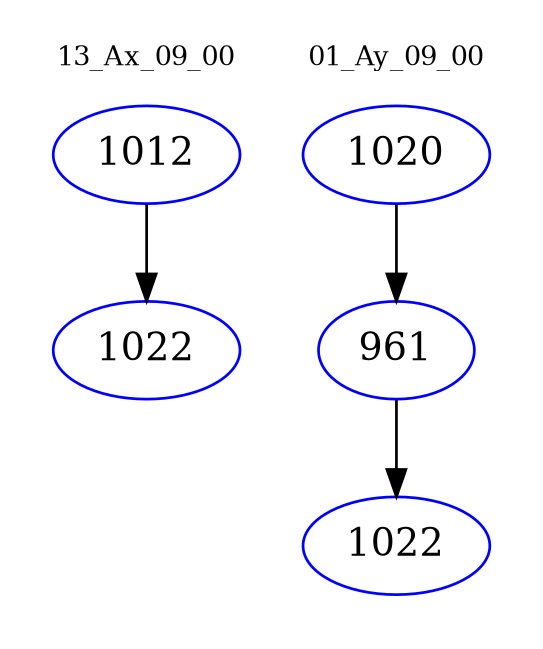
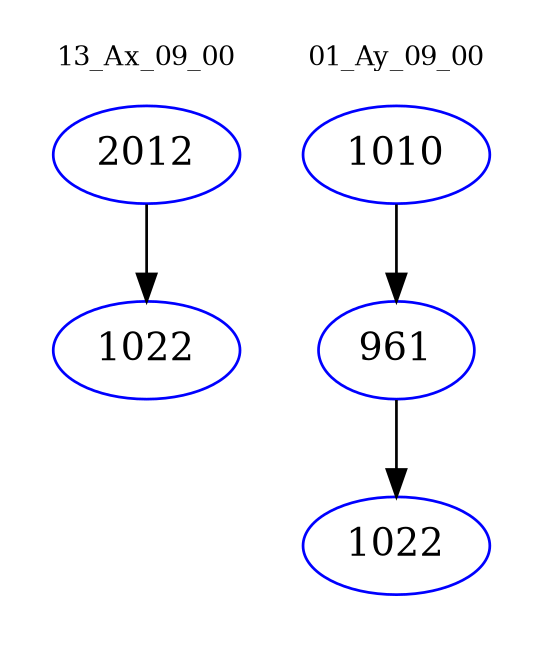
(147, 155) -> (147, 155)
(396, 155) -> (396, 155)
